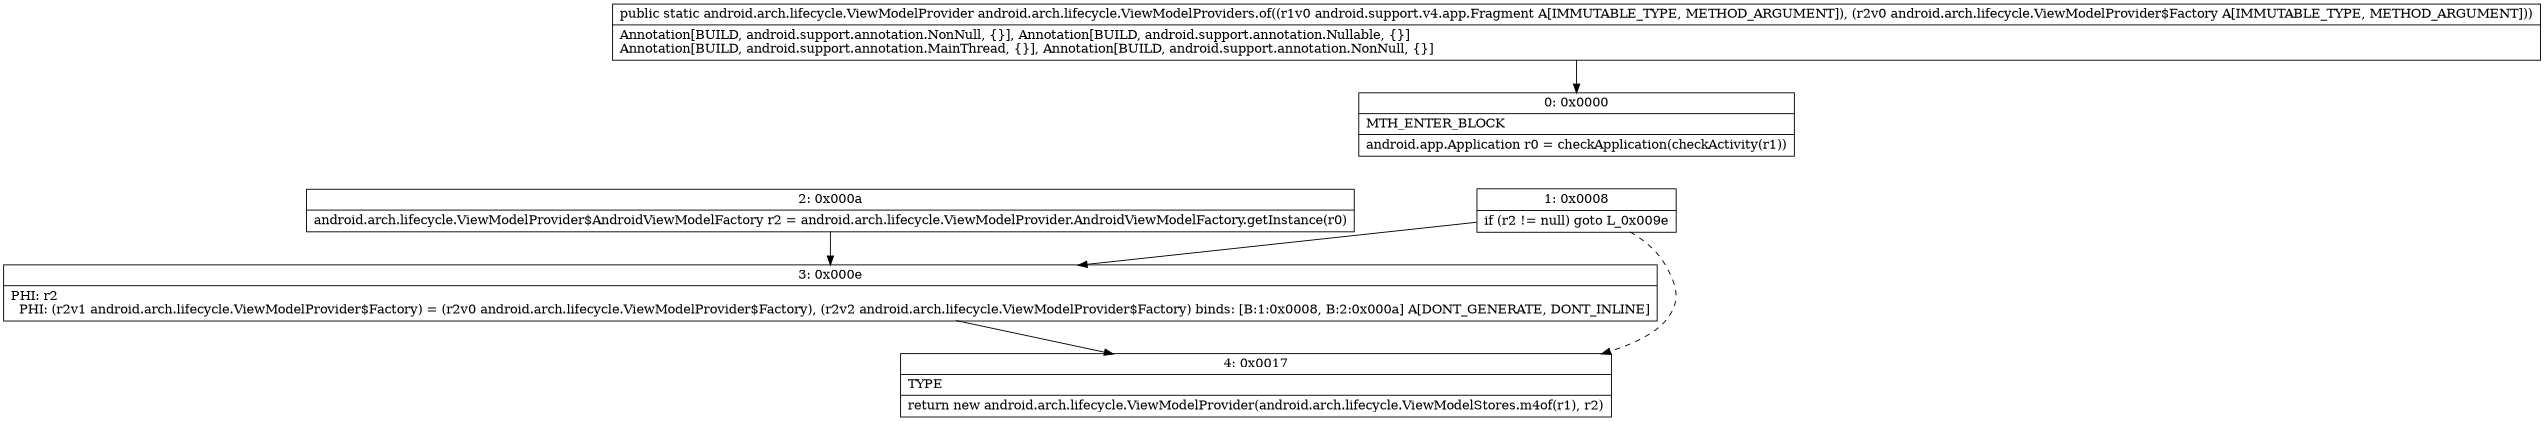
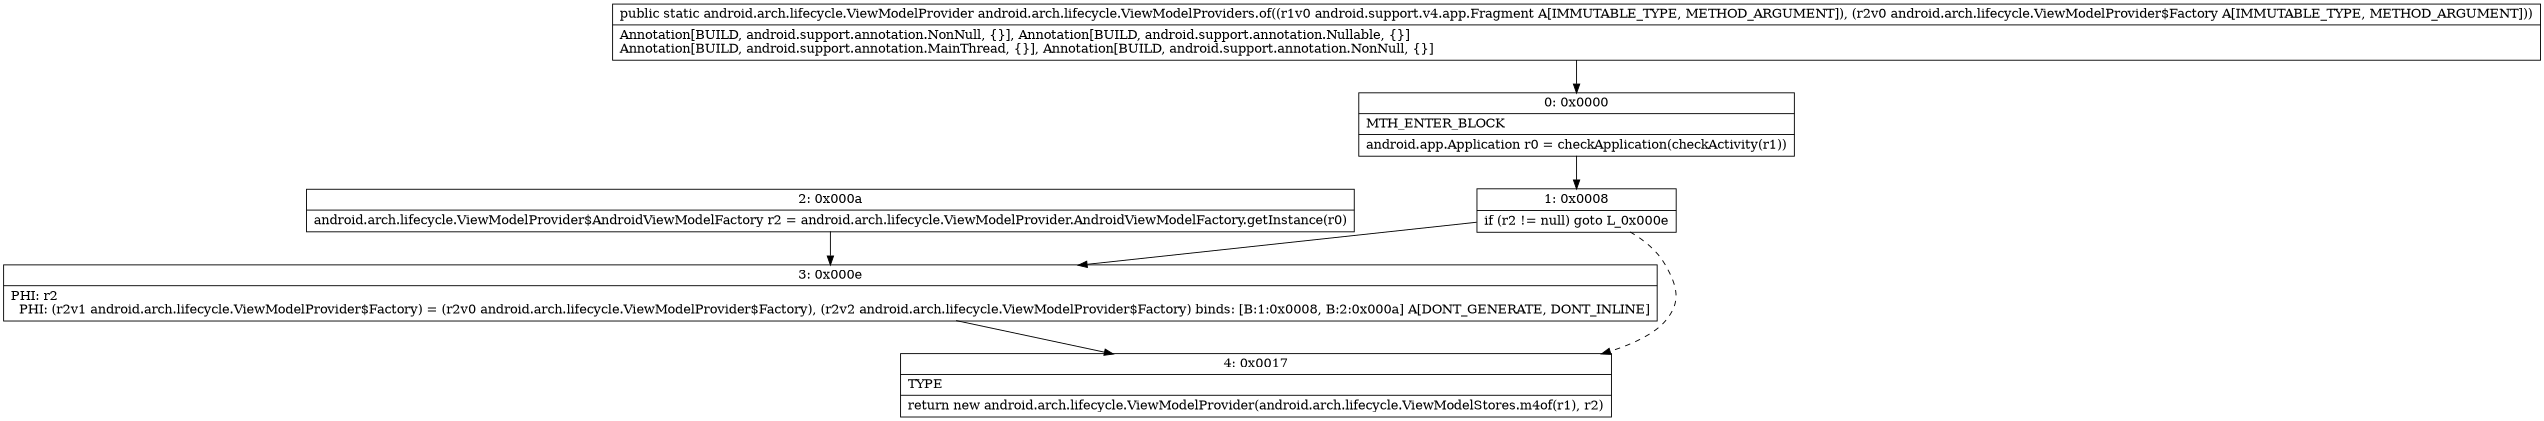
none -> (1577, 168)
(1577, 221) -> (1577, 221)
